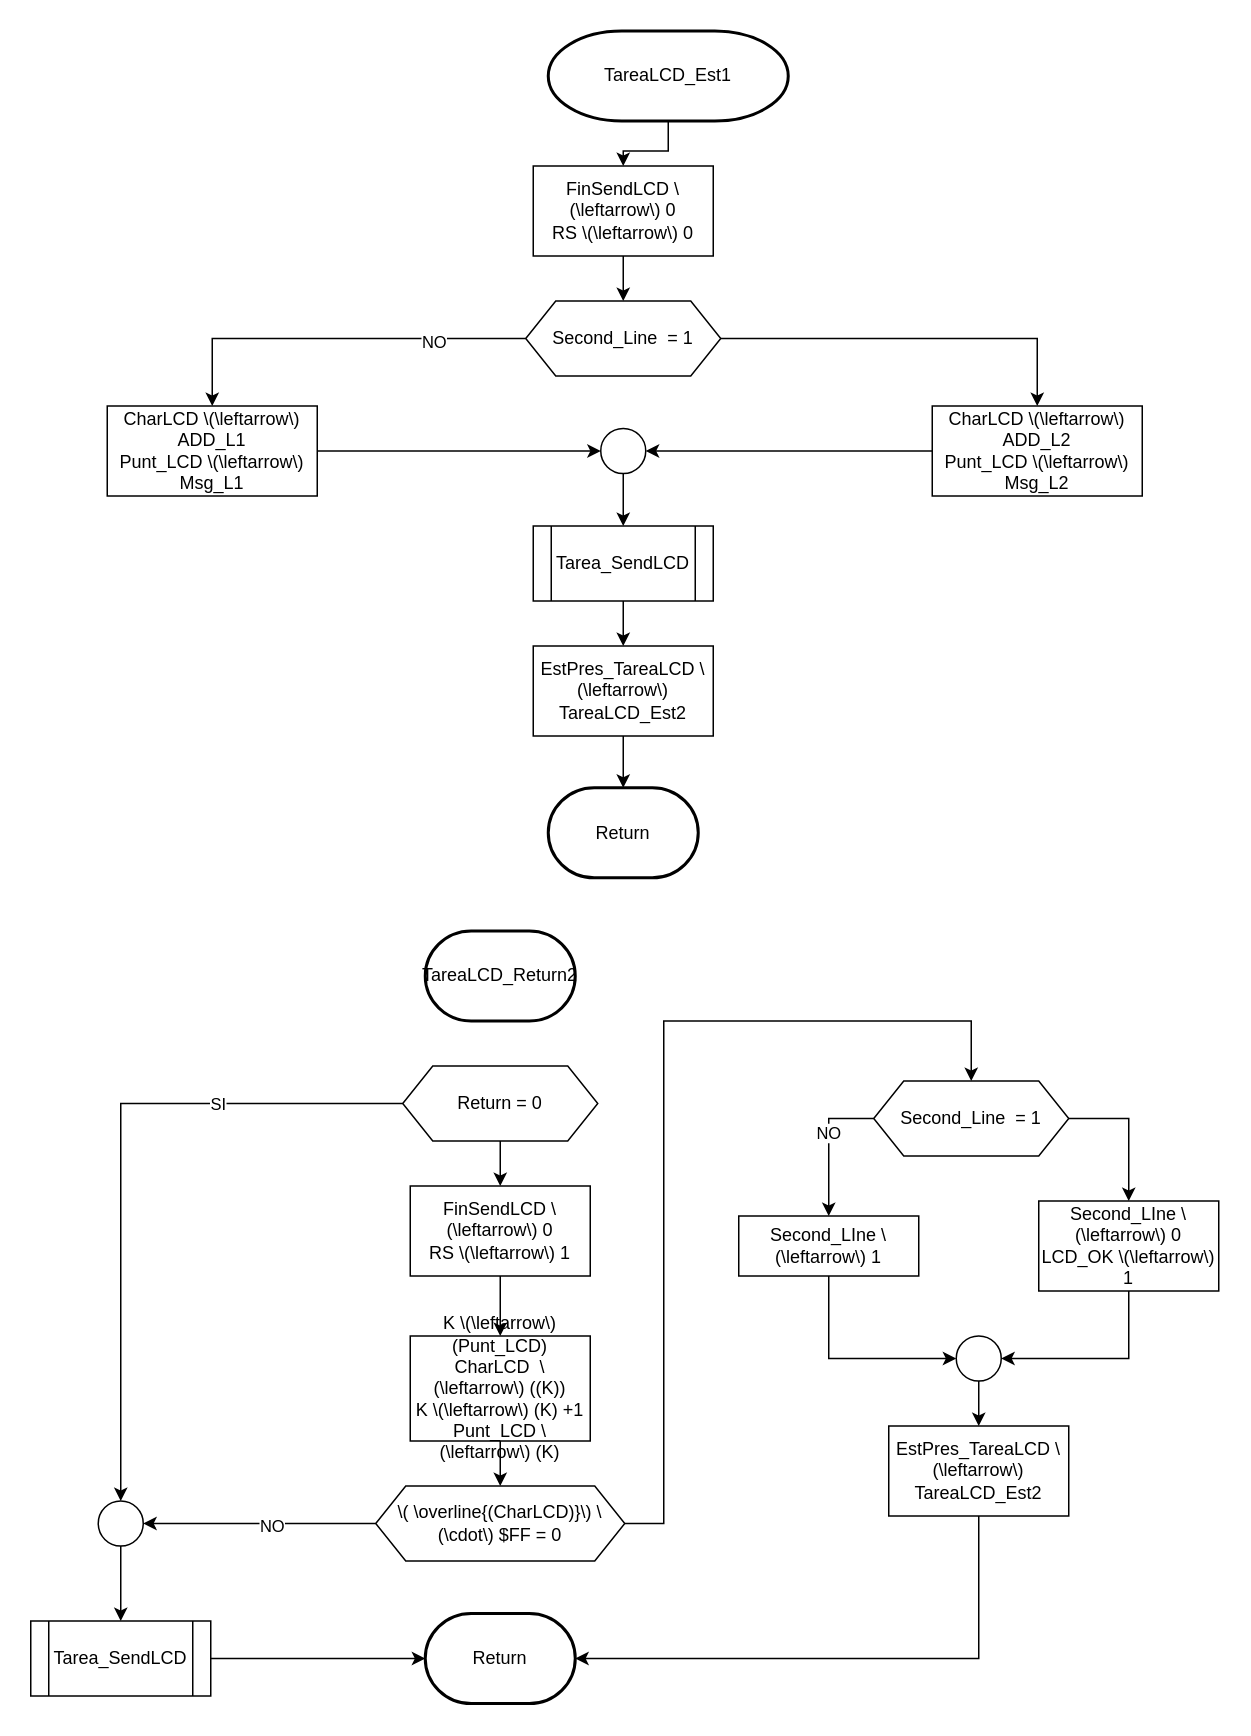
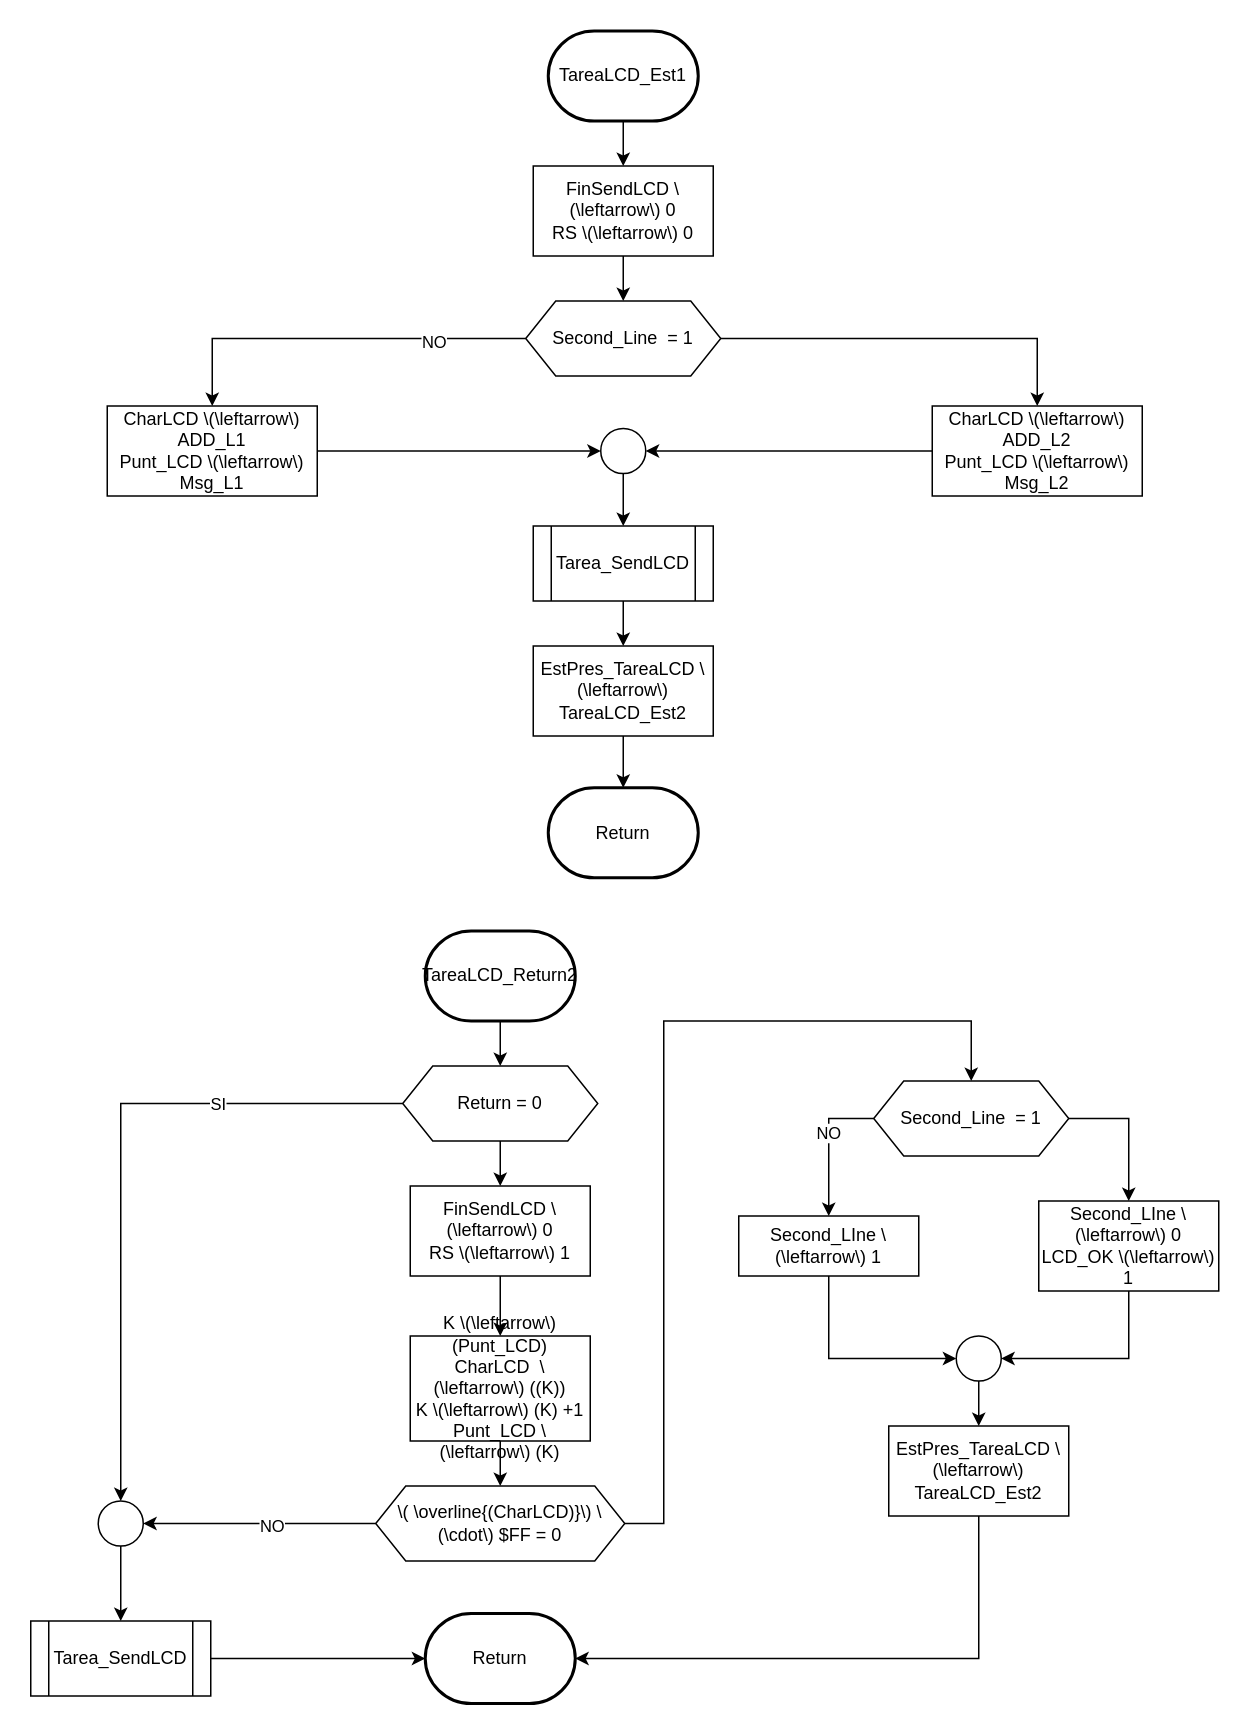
(668, 76) -> (623, 76)
none -> (500, 1038)
